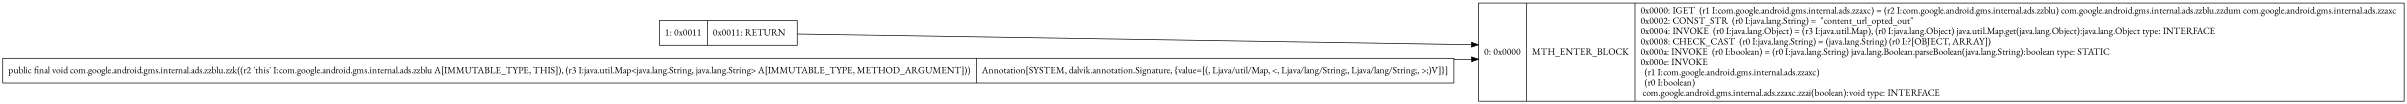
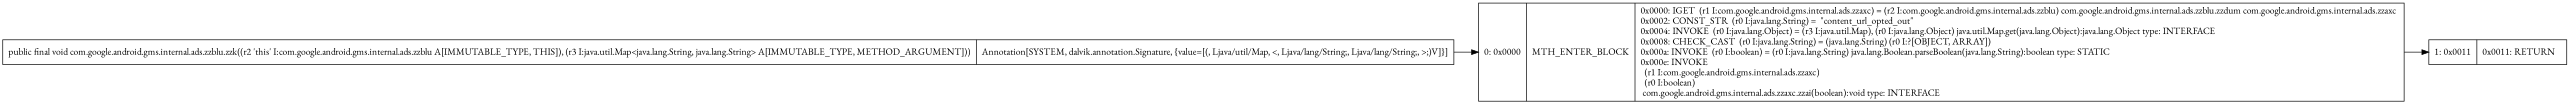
(1134, 39) -> (2413, 52)
